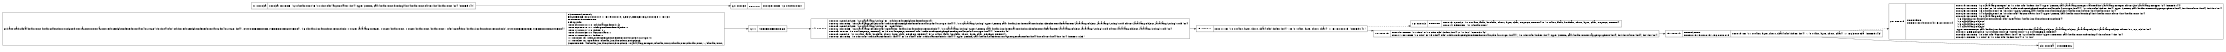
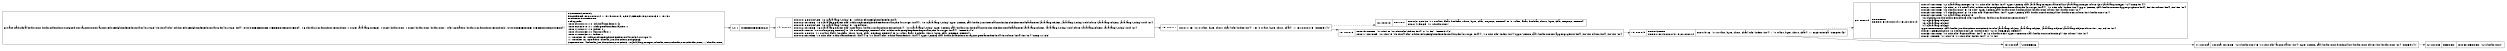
(783, 6) -> (2480, 45)
(1466, 25) -> (1429, 24)
none -> (2115, 45)
